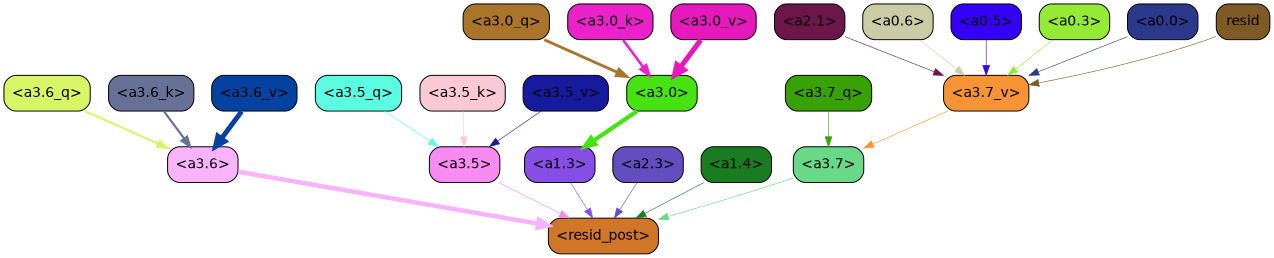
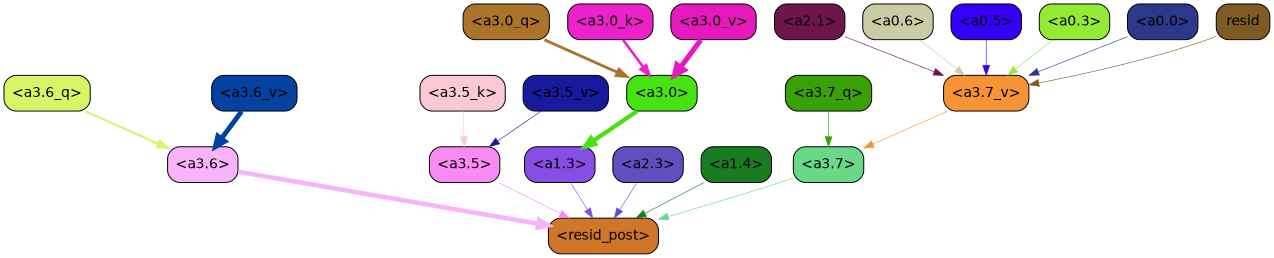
(151, 93) -> none
(358, 93) -> none
